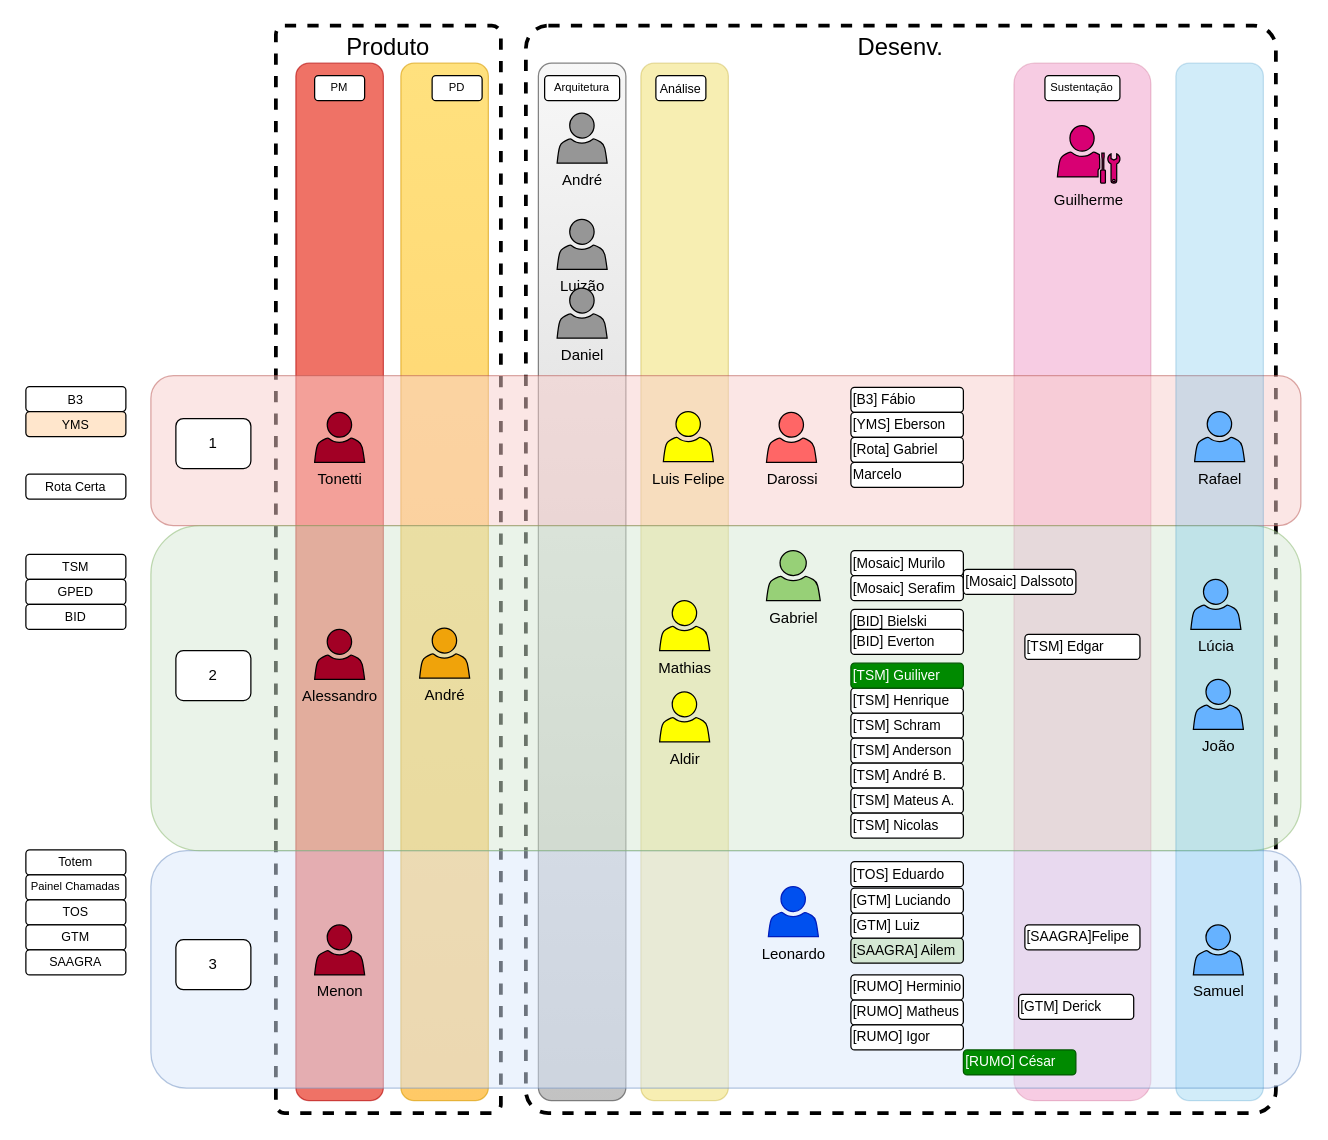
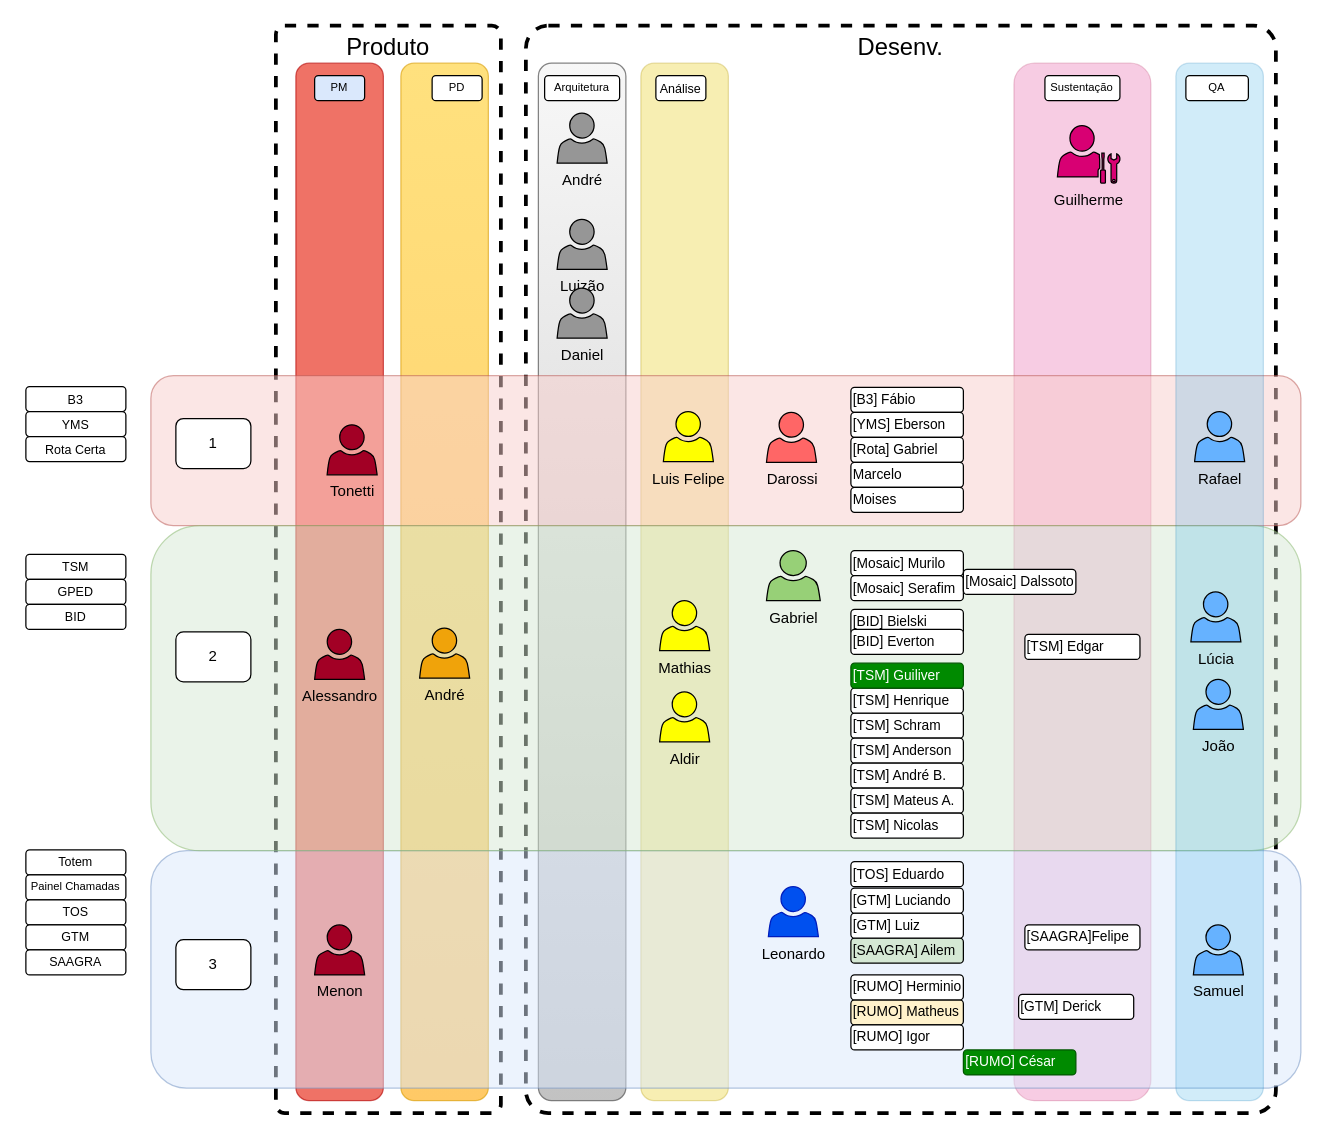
(339, 88) -> (339, 88)
none -> (1217, 88)
(76, 424) -> (76, 424)
(339, 437) -> (352, 450)
(76, 487) -> (76, 449)
none -> (907, 500)
(1216, 604) -> (1216, 617)
(213, 676) -> (213, 657)
(907, 1012) -> (907, 1012)
